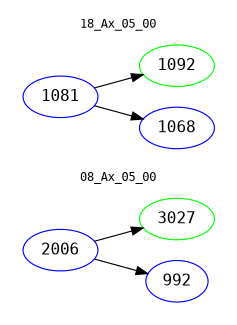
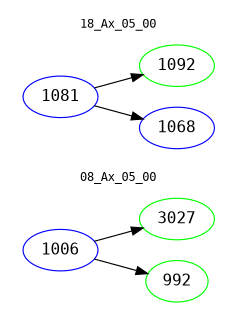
(61, 250) -> (61, 250)
(177, 281) -> (177, 281)
